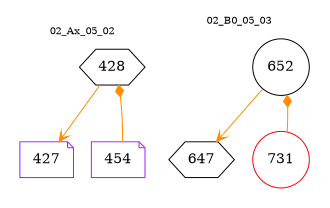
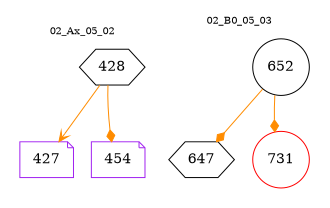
(243, 112) -> (243, 112)
(122, 119) -> (108, 107)
(288, 120) -> (274, 108)
